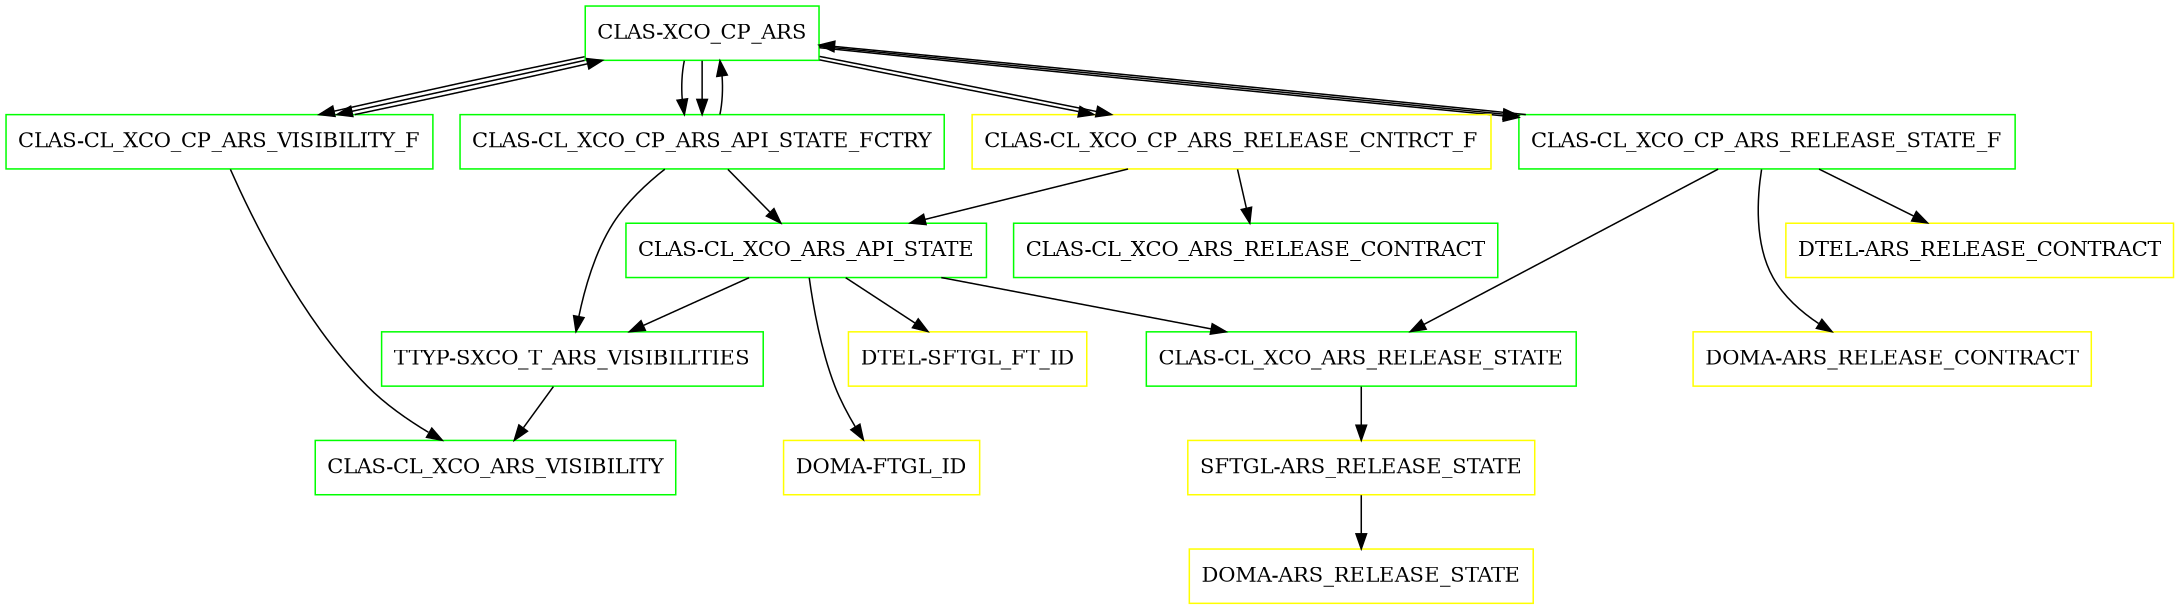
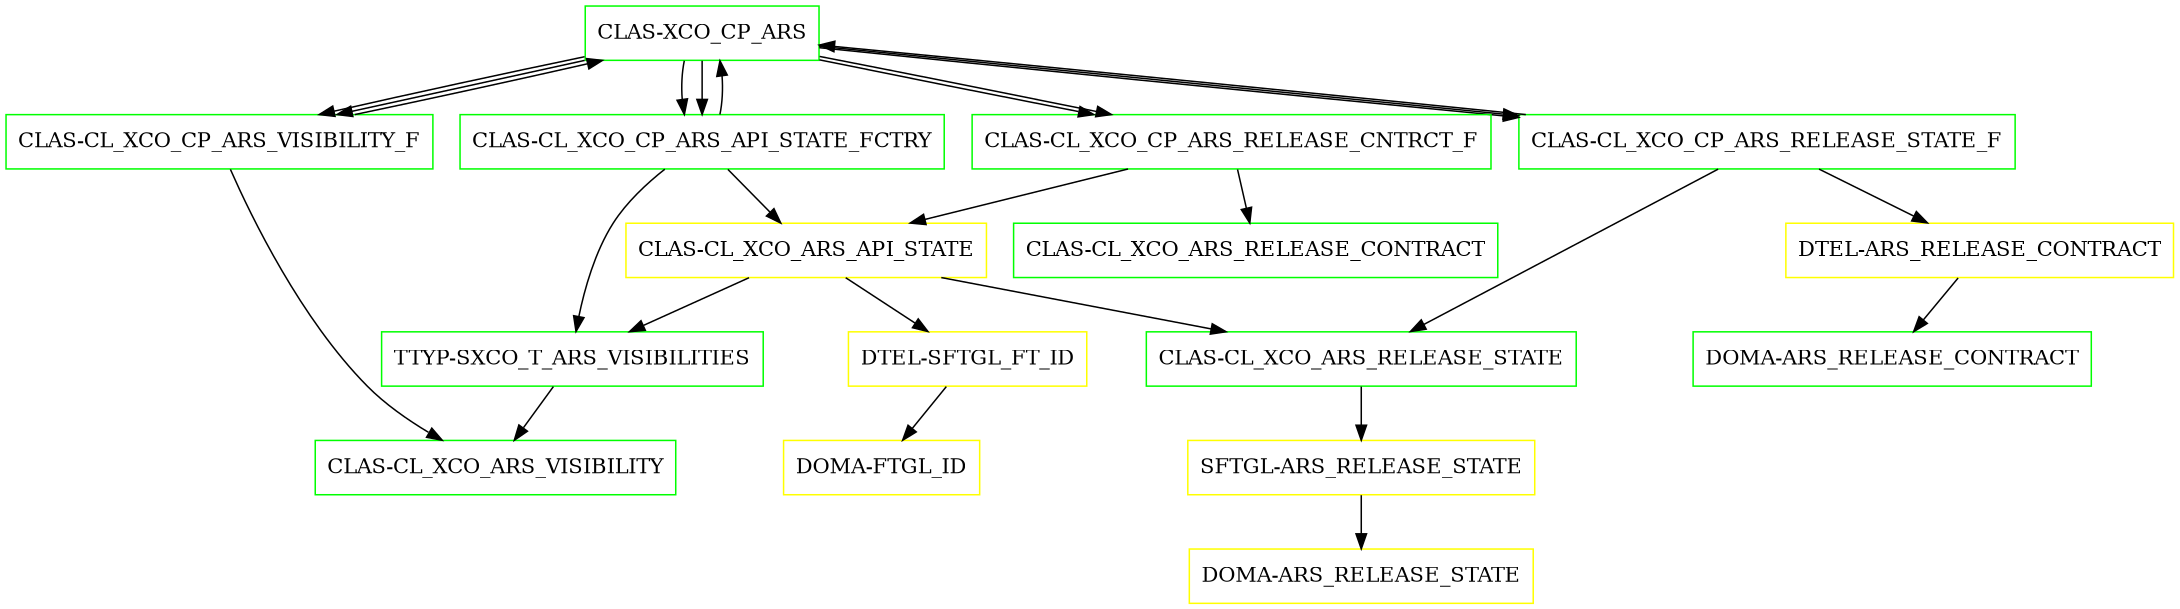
(1232, 142) -> (1232, 142)
(806, 250) -> (806, 250)
(1765, 257) -> (1941, 299)
(825, 355) -> (929, 408)
(1892, 359) -> (1892, 359)
